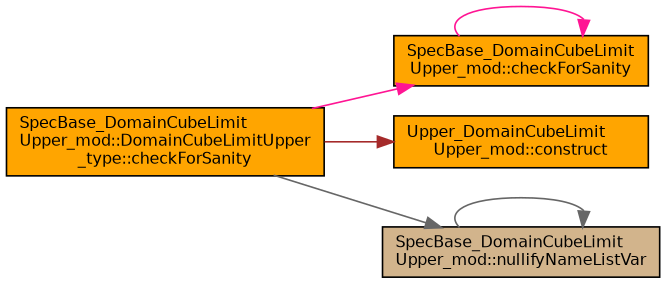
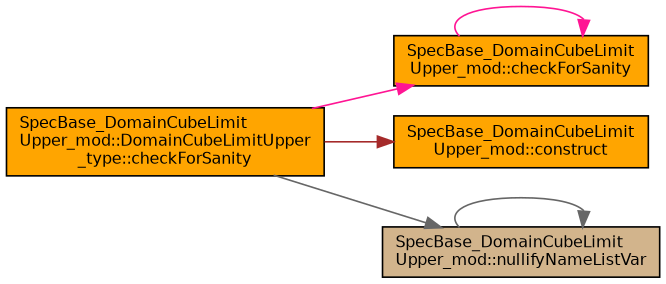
(521, 142) -> (521, 142)
